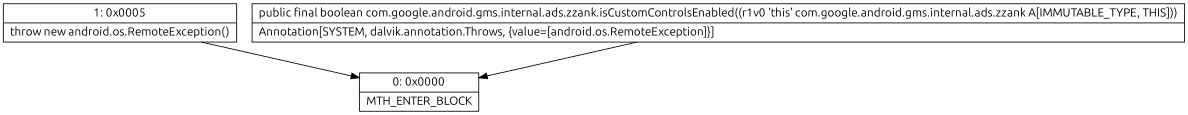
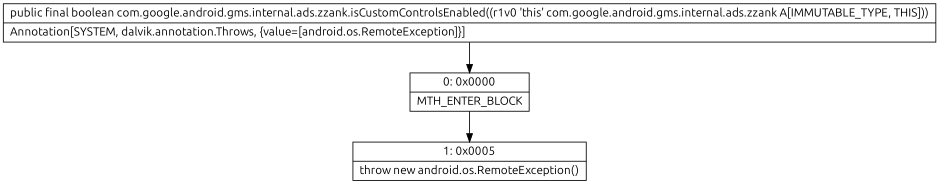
(276, 59) -> (470, 122)
